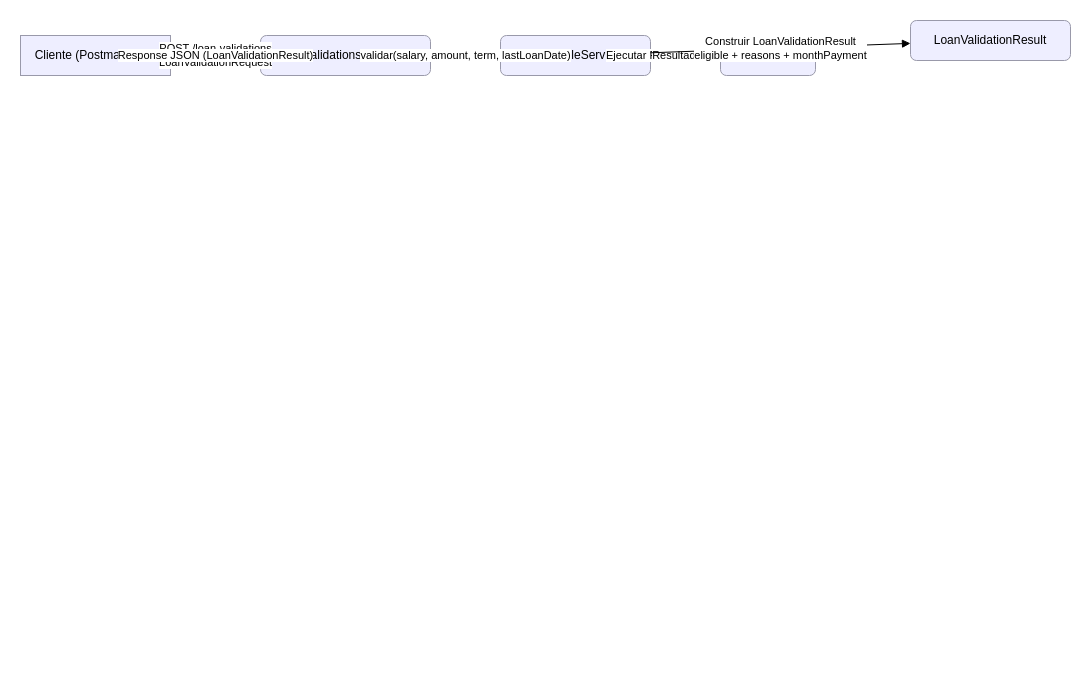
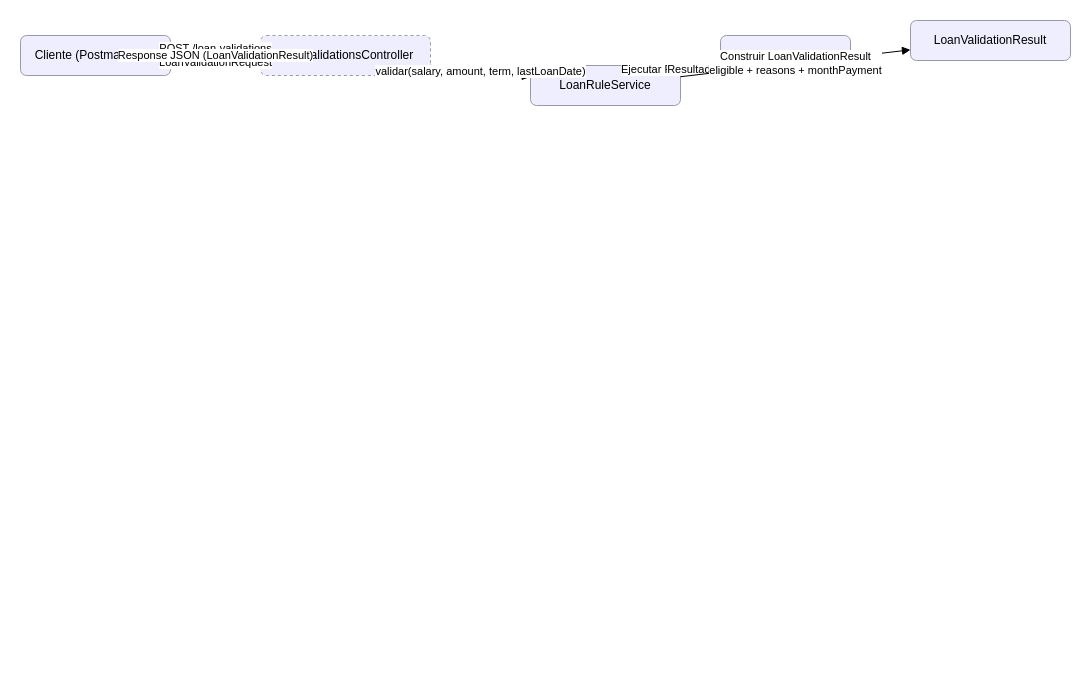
(96, 56) -> (96, 56)
(346, 56) -> (346, 56)
(576, 56) -> (606, 86)
(768, 56) -> (786, 56)
